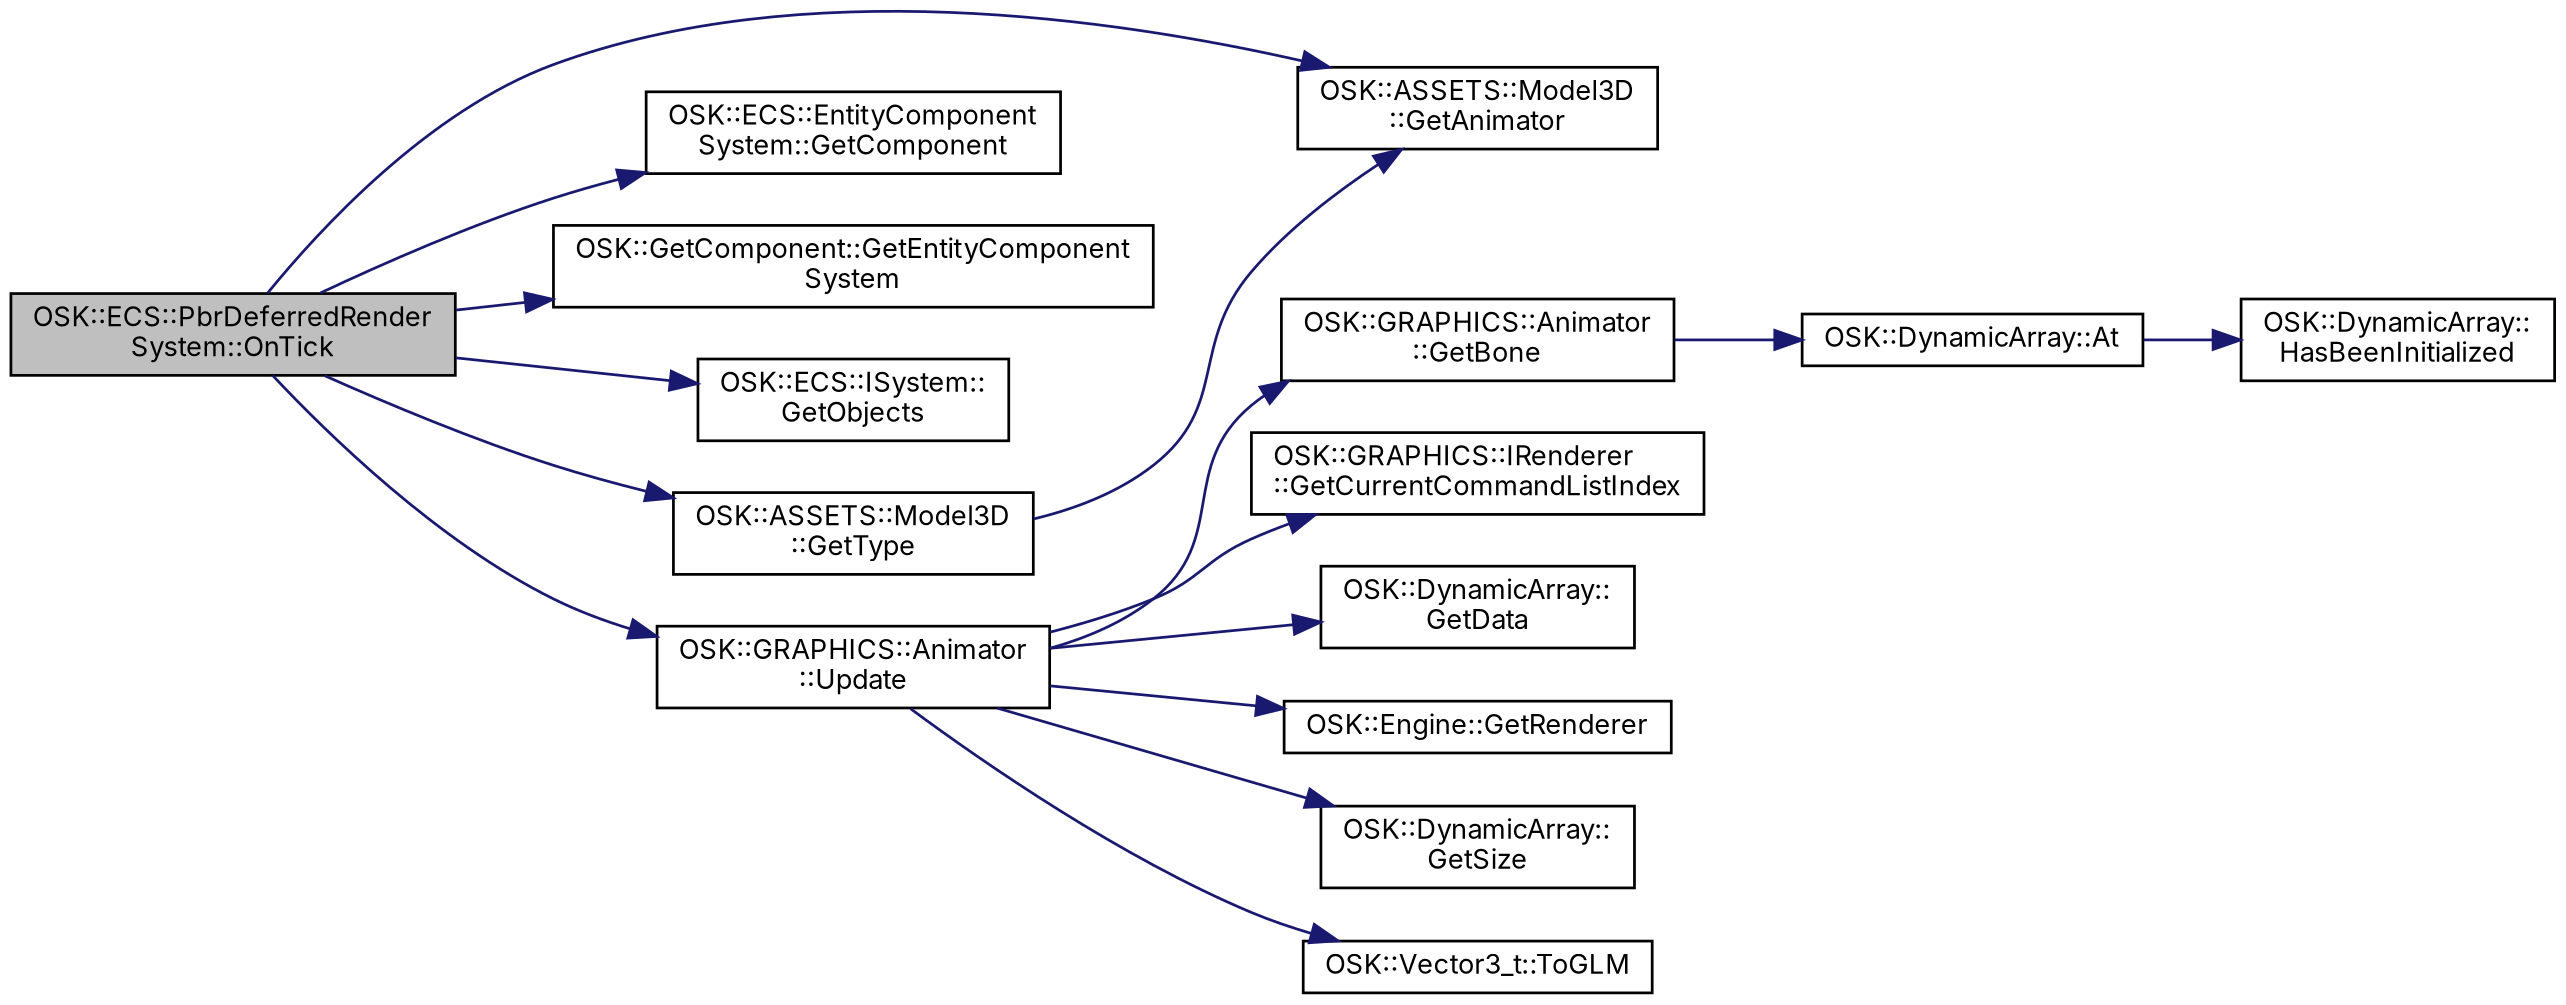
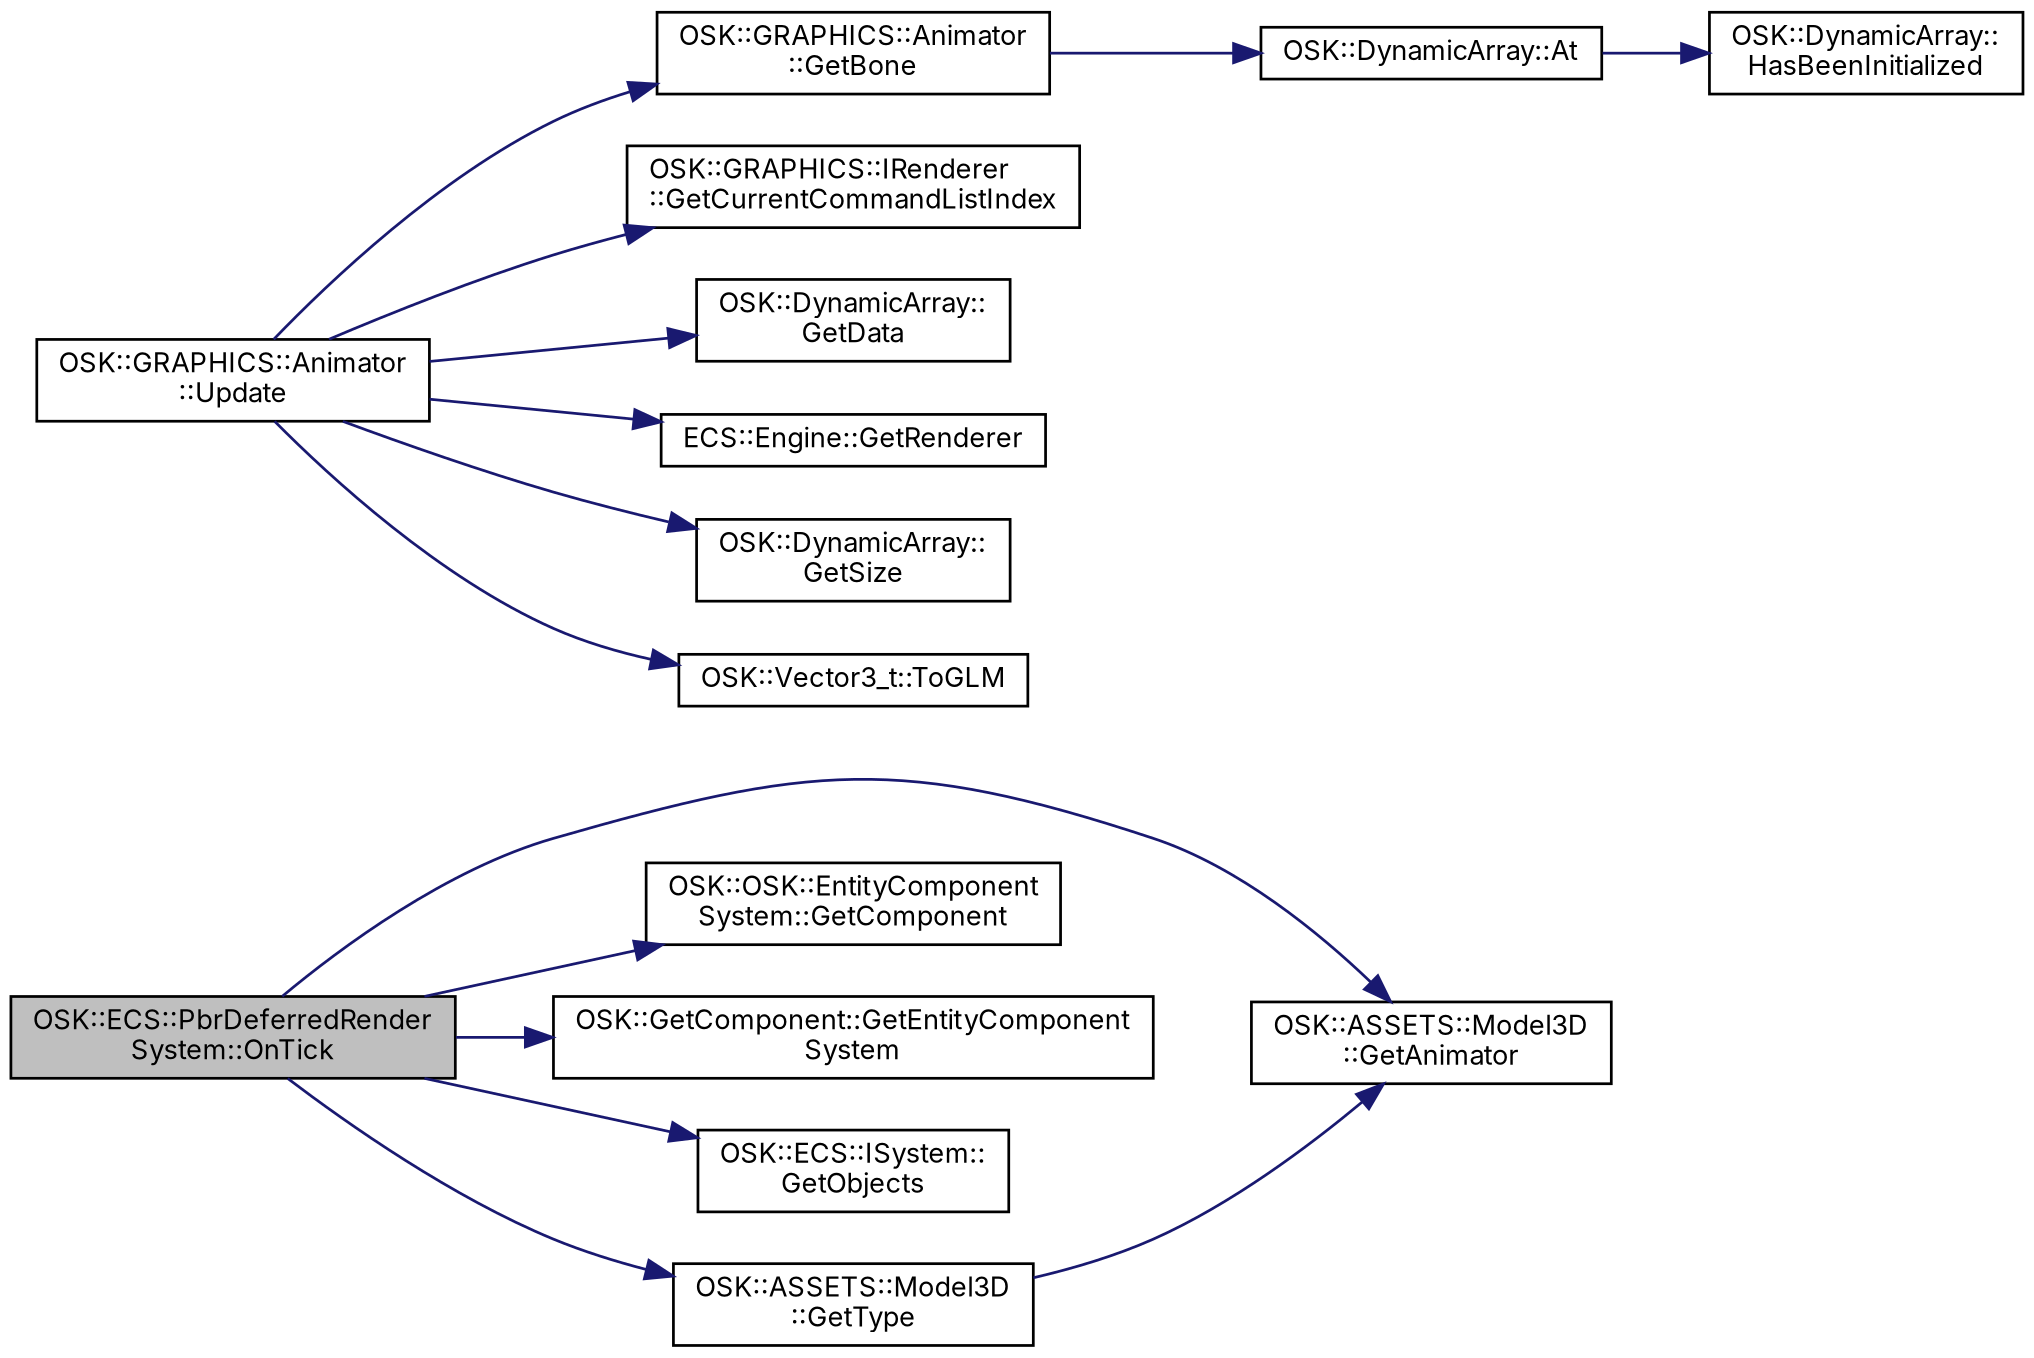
(853, 133) -> (853, 904)
(436, 524) -> none
(1478, 727) -> (853, 440)
